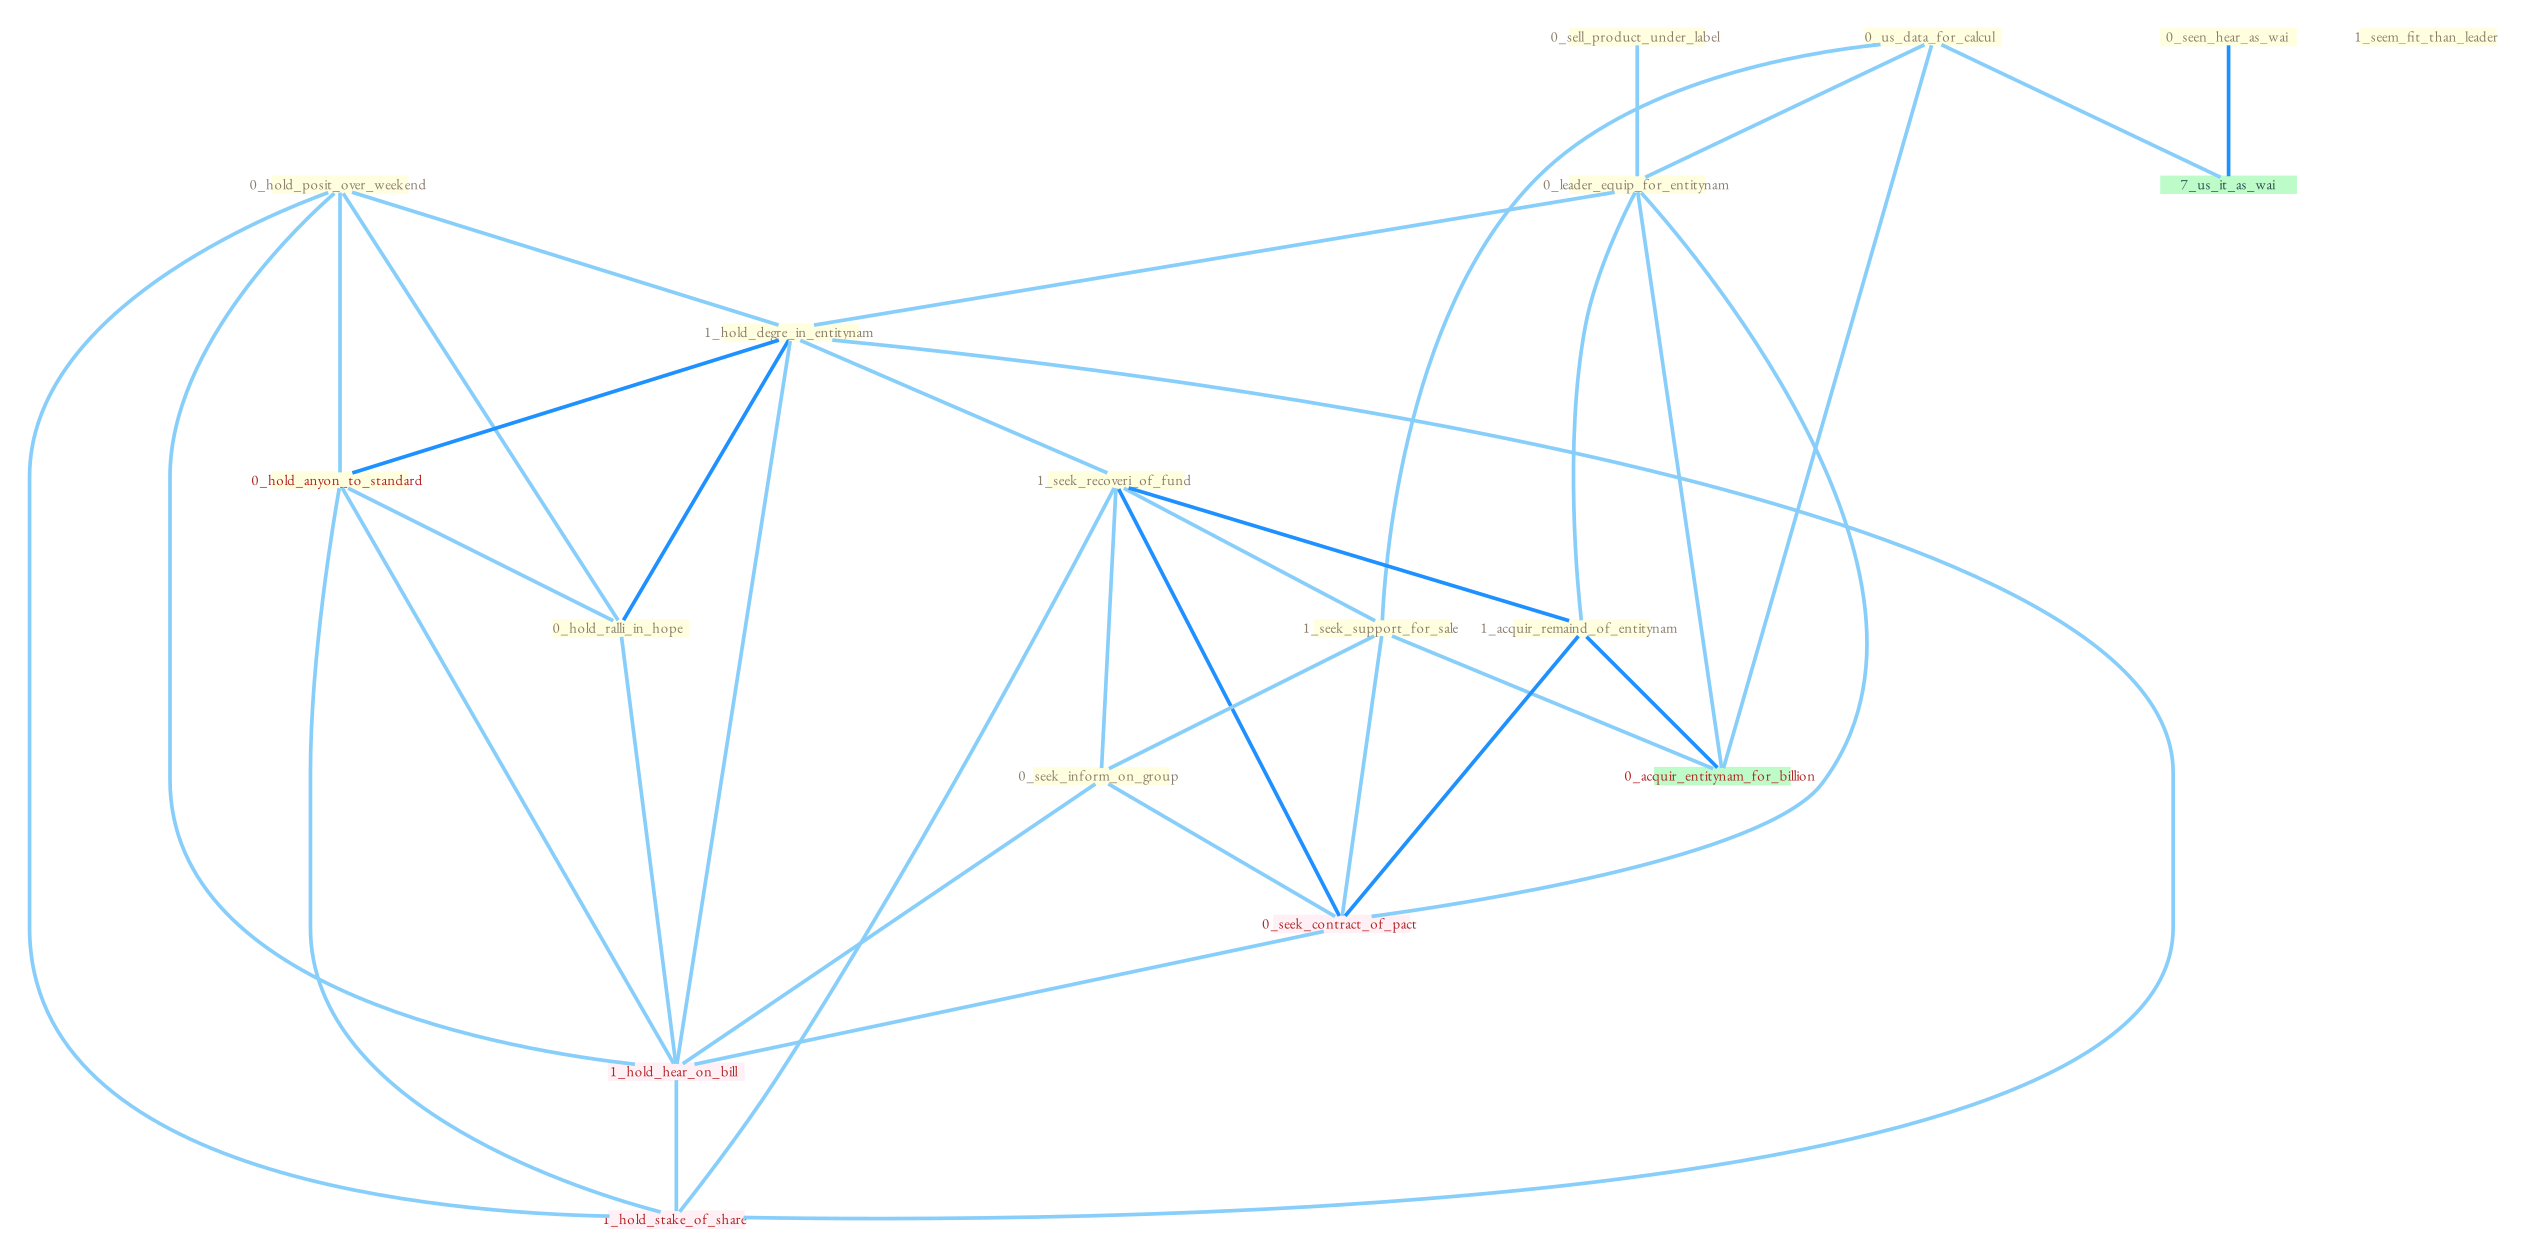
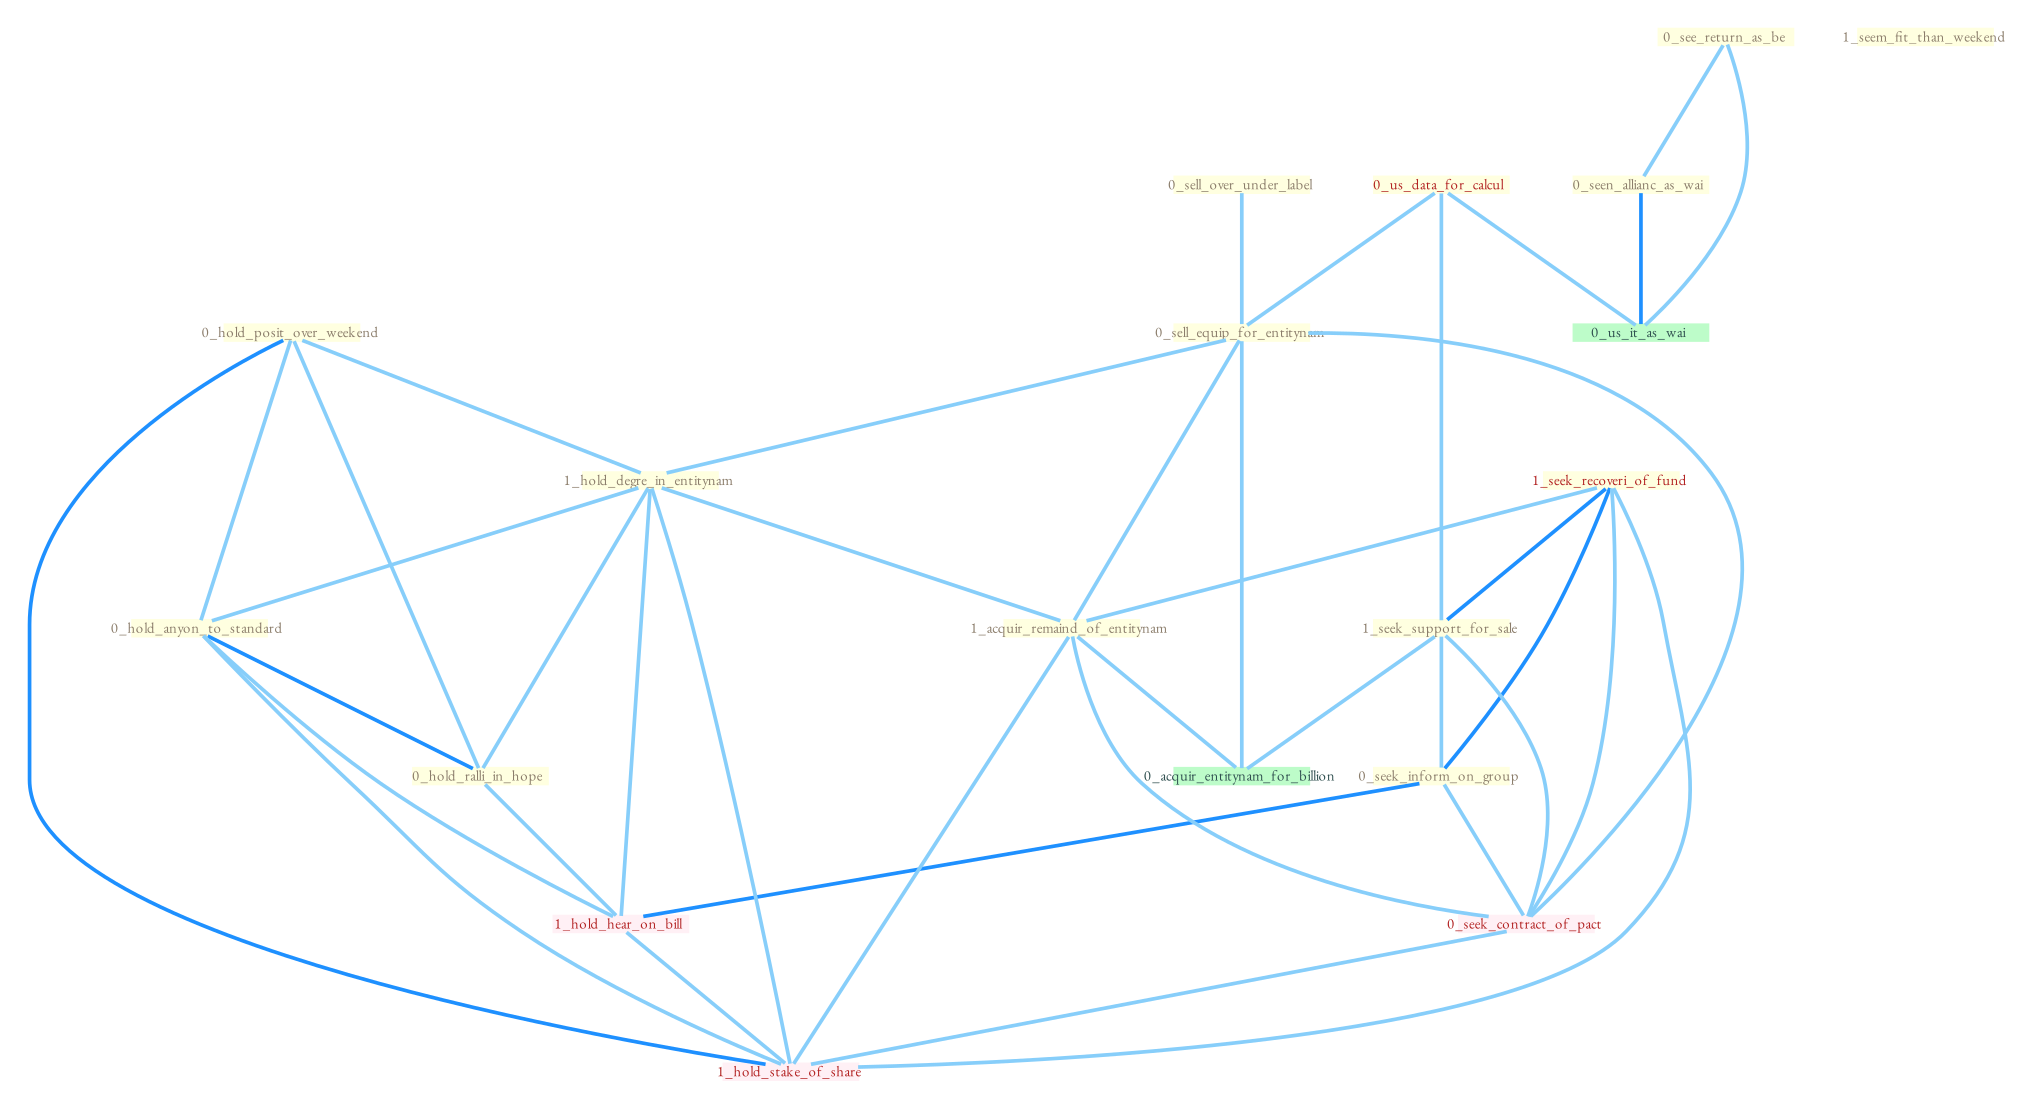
(1637, 37) -> (1242, 185)
none -> (1726, 37)
(1933, 37) -> (1441, 185)
(2229, 37) -> (1641, 185)
(2428, 37) -> (1926, 37)
(1637, 185) -> (1242, 333)
(2229, 185) -> (1641, 333)
(566, 407) -> (425, 554)
(954, 407) -> (861, 554)
(1828, 407) -> none
(340, 480) -> (200, 628)
(706, 480) -> (566, 628)
(1116, 480) -> (1611, 480)
(481, 554) -> (340, 702)
(1349, 554) -> (1342, 554)
(1249, 555) -> (1526, 554)
(1109, 628) -> (1541, 636)
(1218, 681) -> (1607, 710)
(1652, 702) -> (1157, 702)
(170, 755) -> none
(1462, 776) -> (1229, 843)
(1722, 776) -> (1242, 776)
(30, 839) -> (110, 878)
none -> (938, 840)
(910, 910) -> (1031, 850)
(1009, 998) -> (1159, 998)
